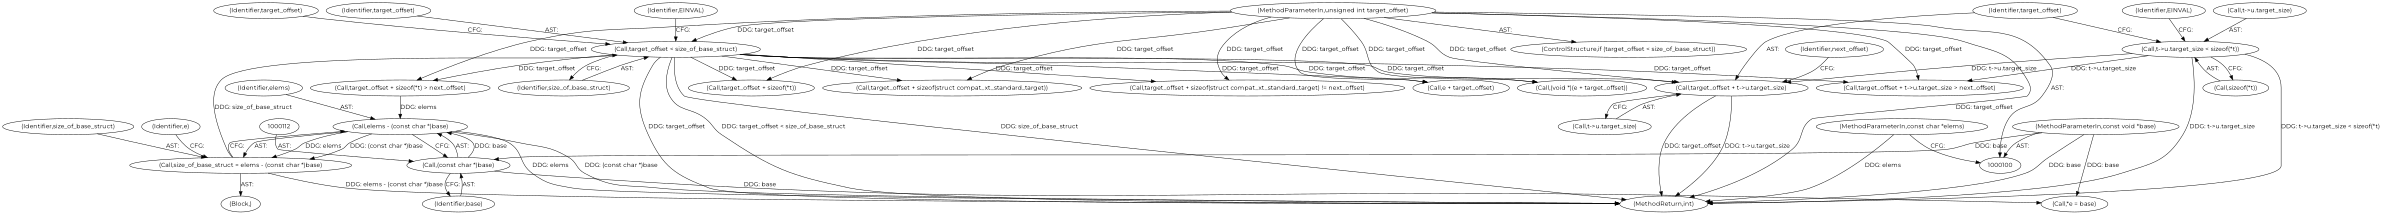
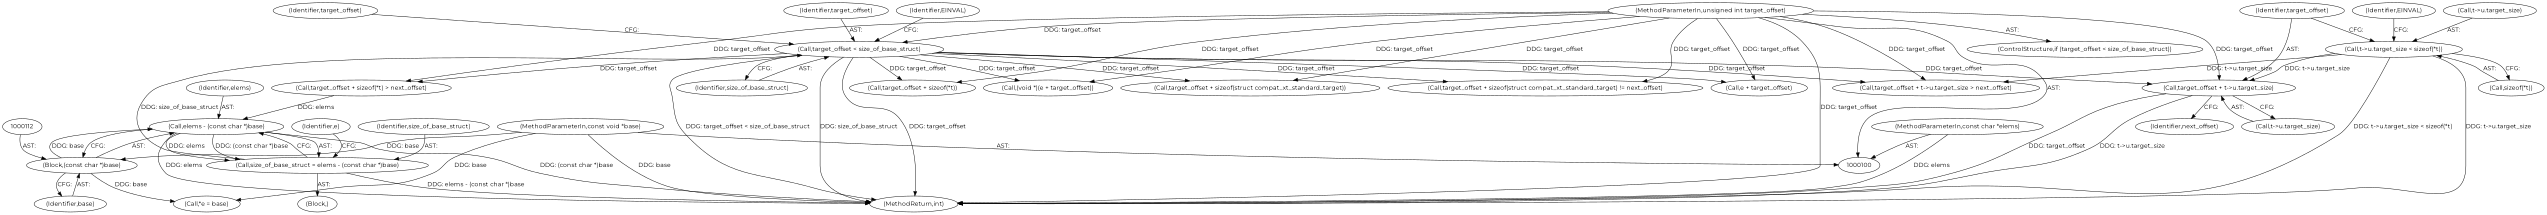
(1810, 73) -> (2203, 106)
(1939, 146) -> (1913, 146)
(458, 165) -> (82, 165)
